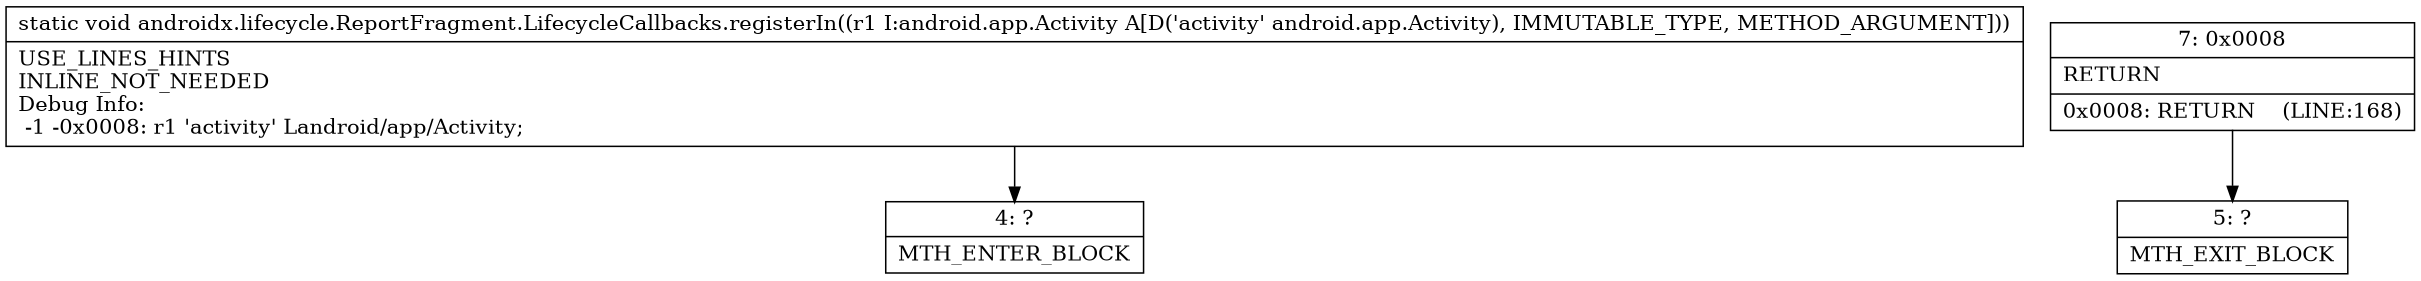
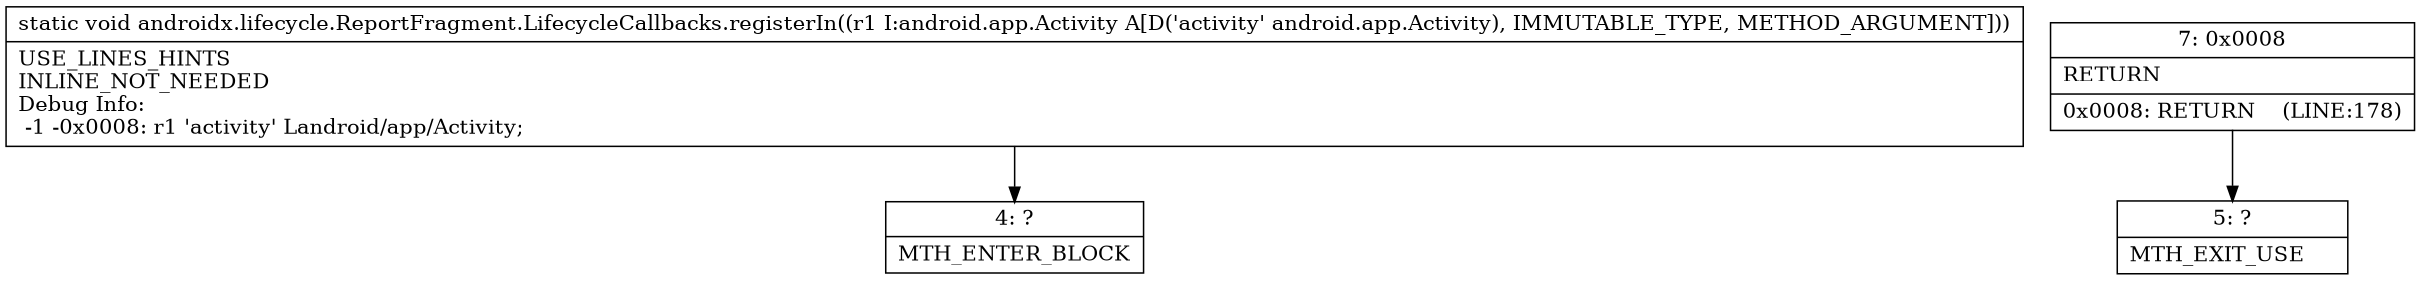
(2233, 111) -> (2233, 111)
(2233, 255) -> (2217, 255)
